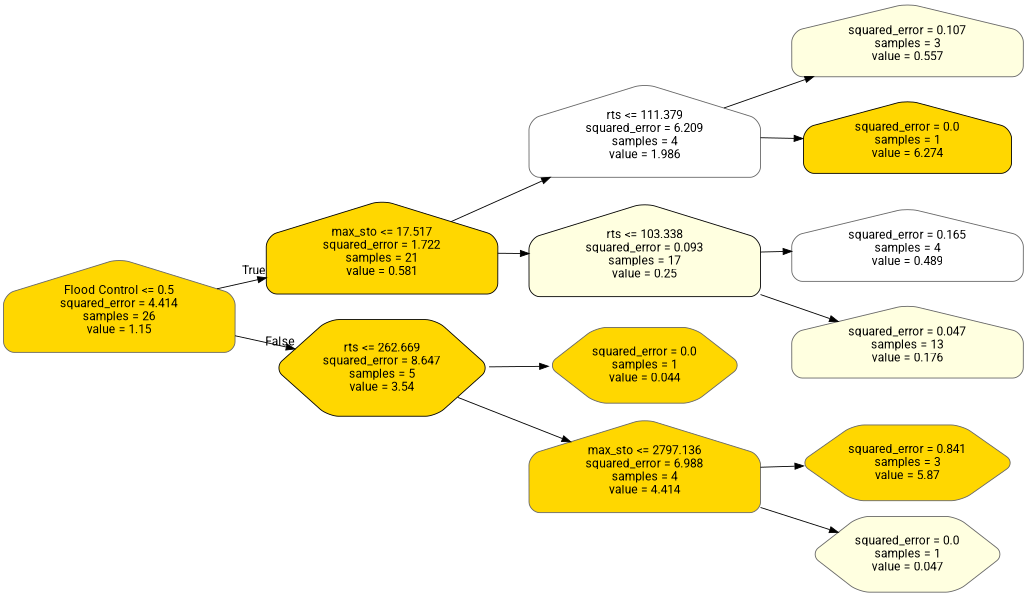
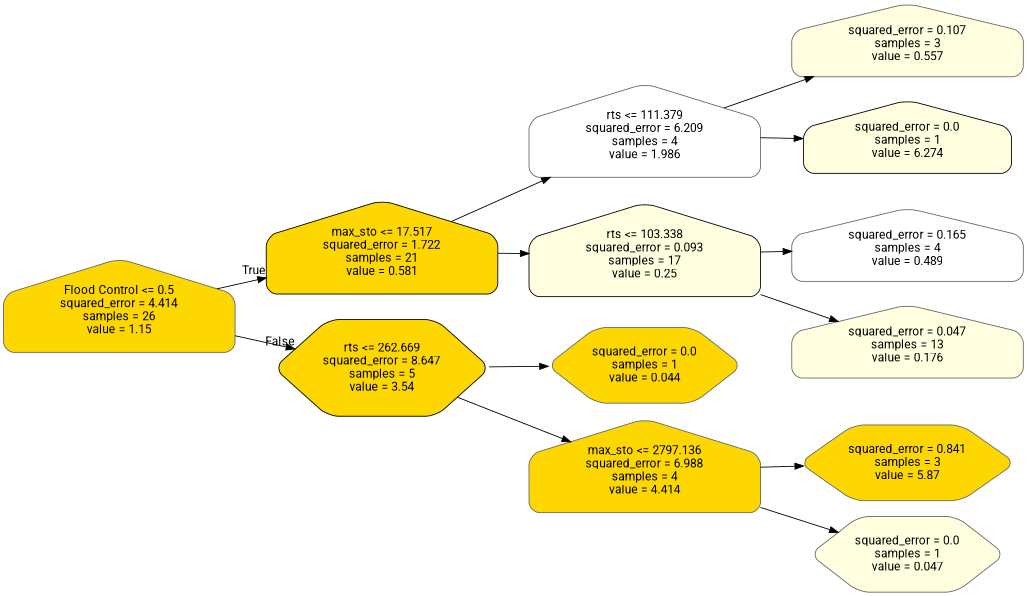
(907, 141) -> (907, 141)
